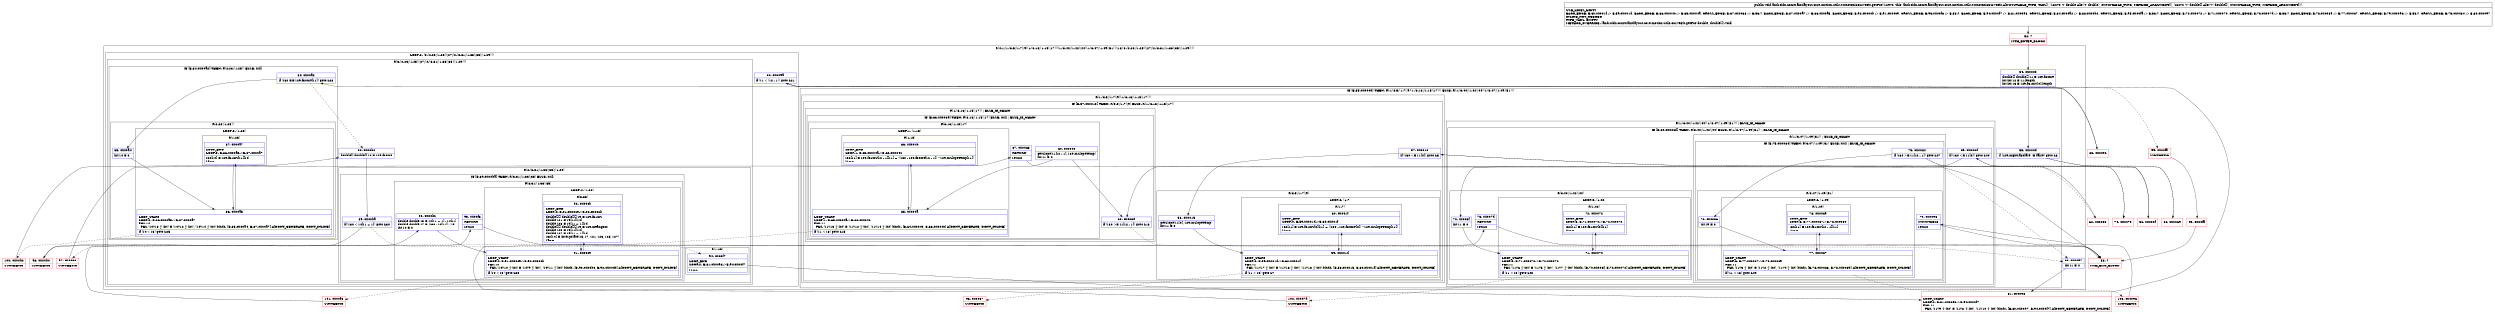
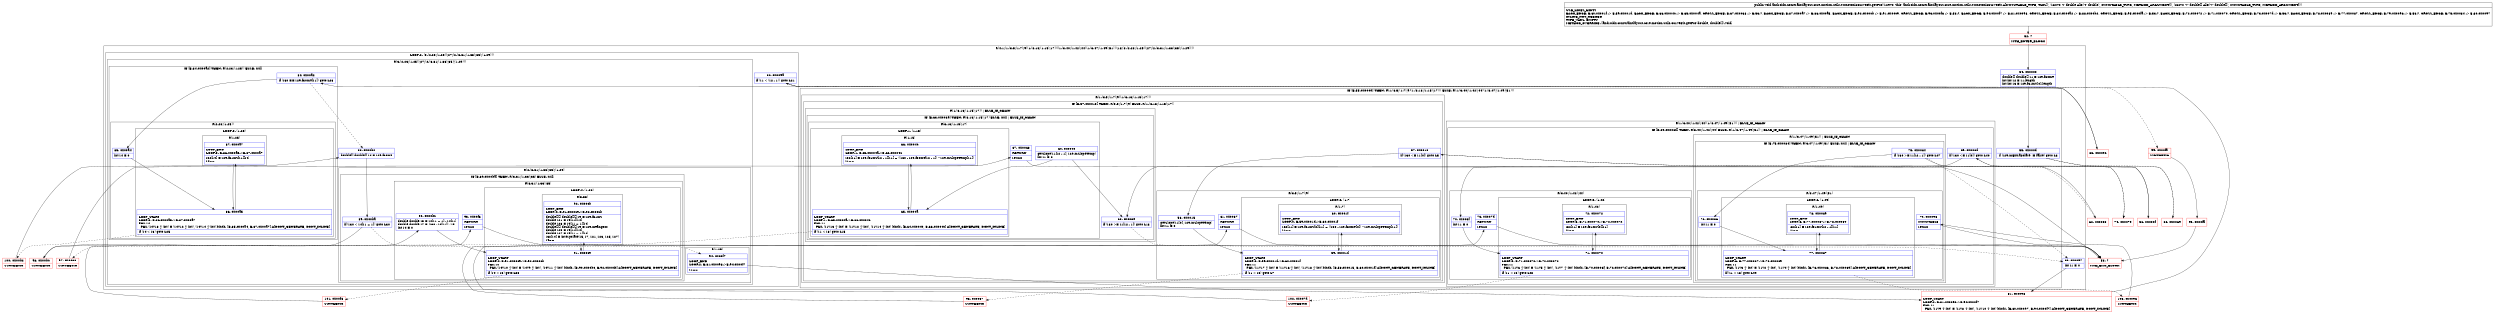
none -> (1229, 222)
(1708, 225) -> (1708, 225)
